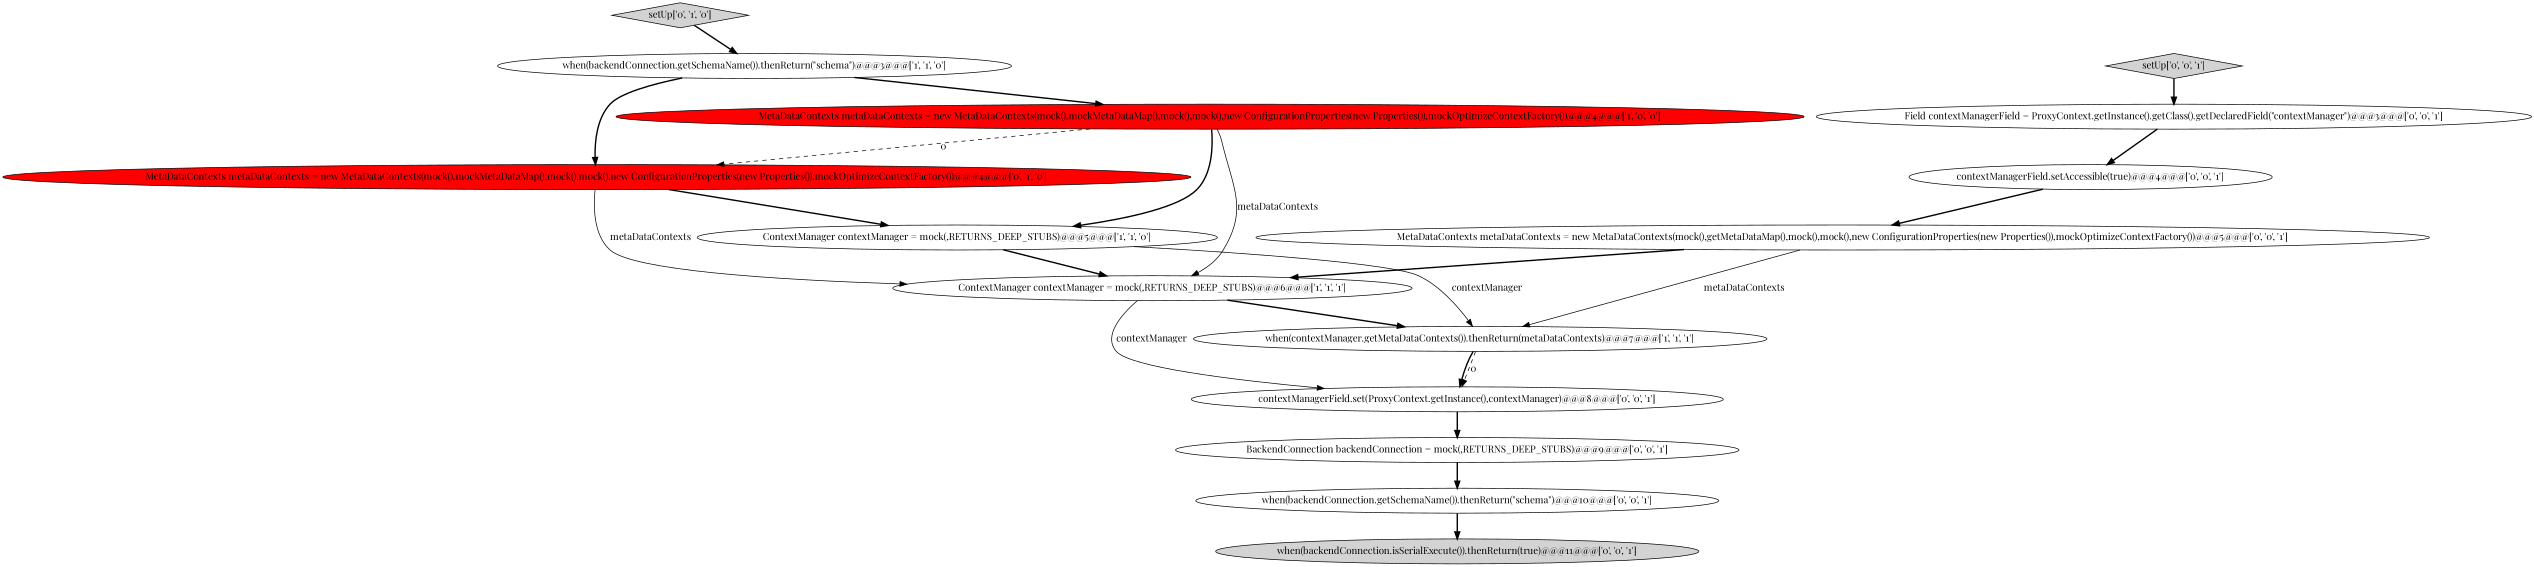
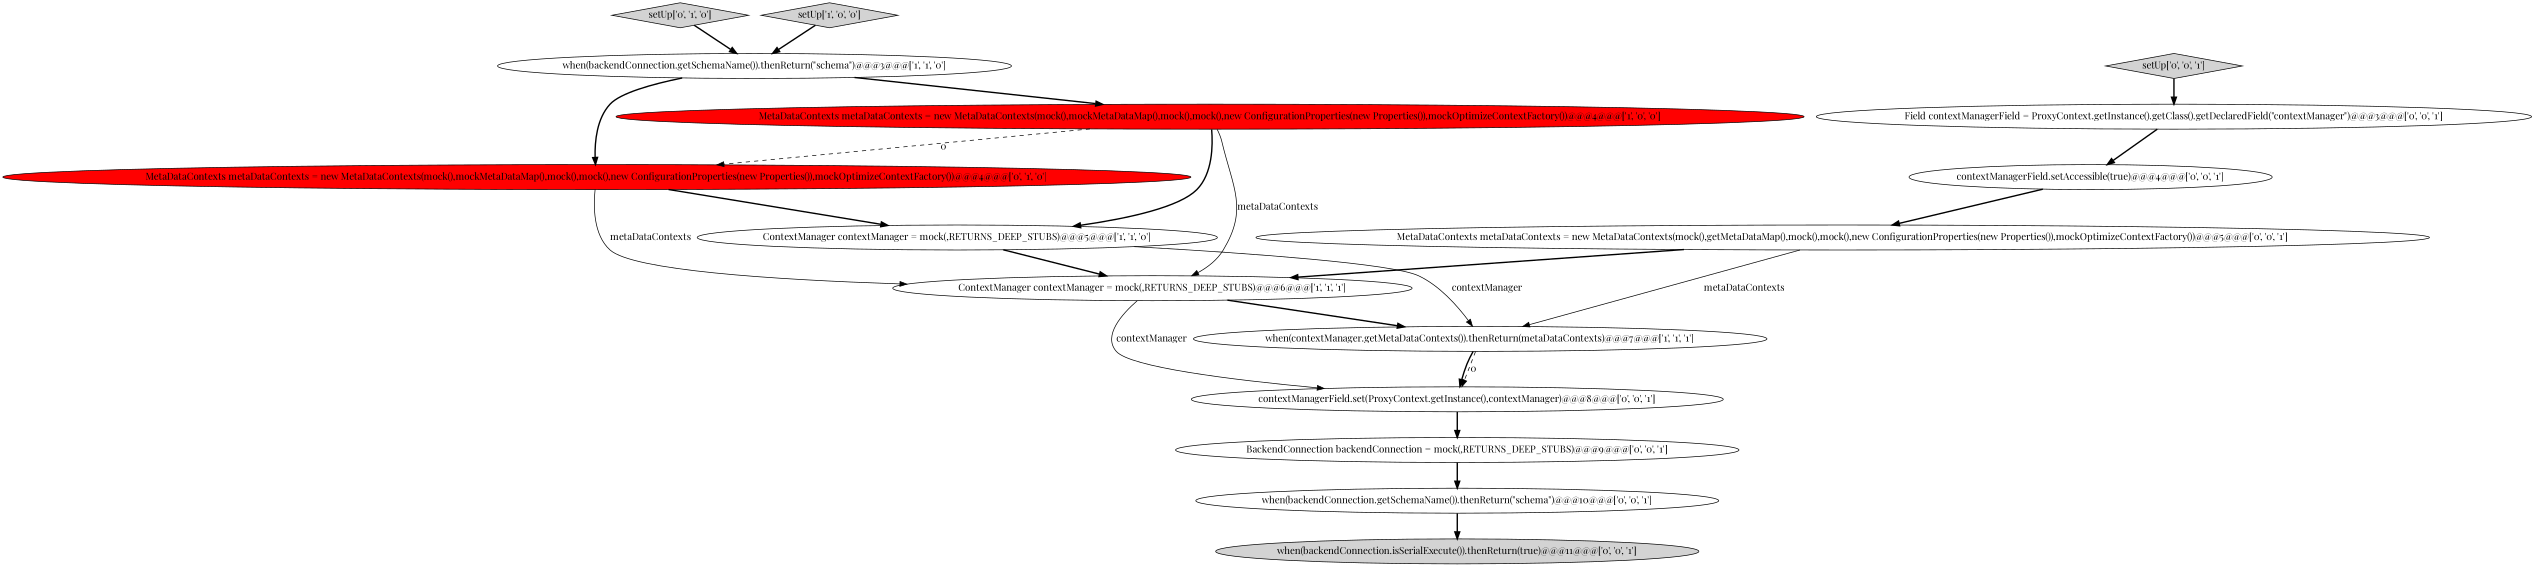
none -> (830, 15)
